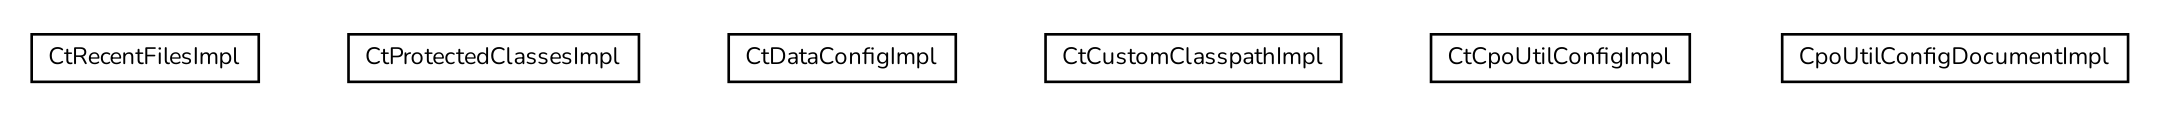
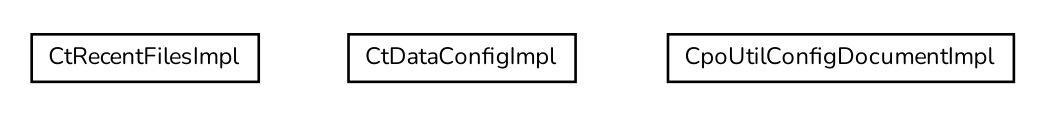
(494, 58) -> none
(1193, 58) -> none
(1560, 58) -> none
